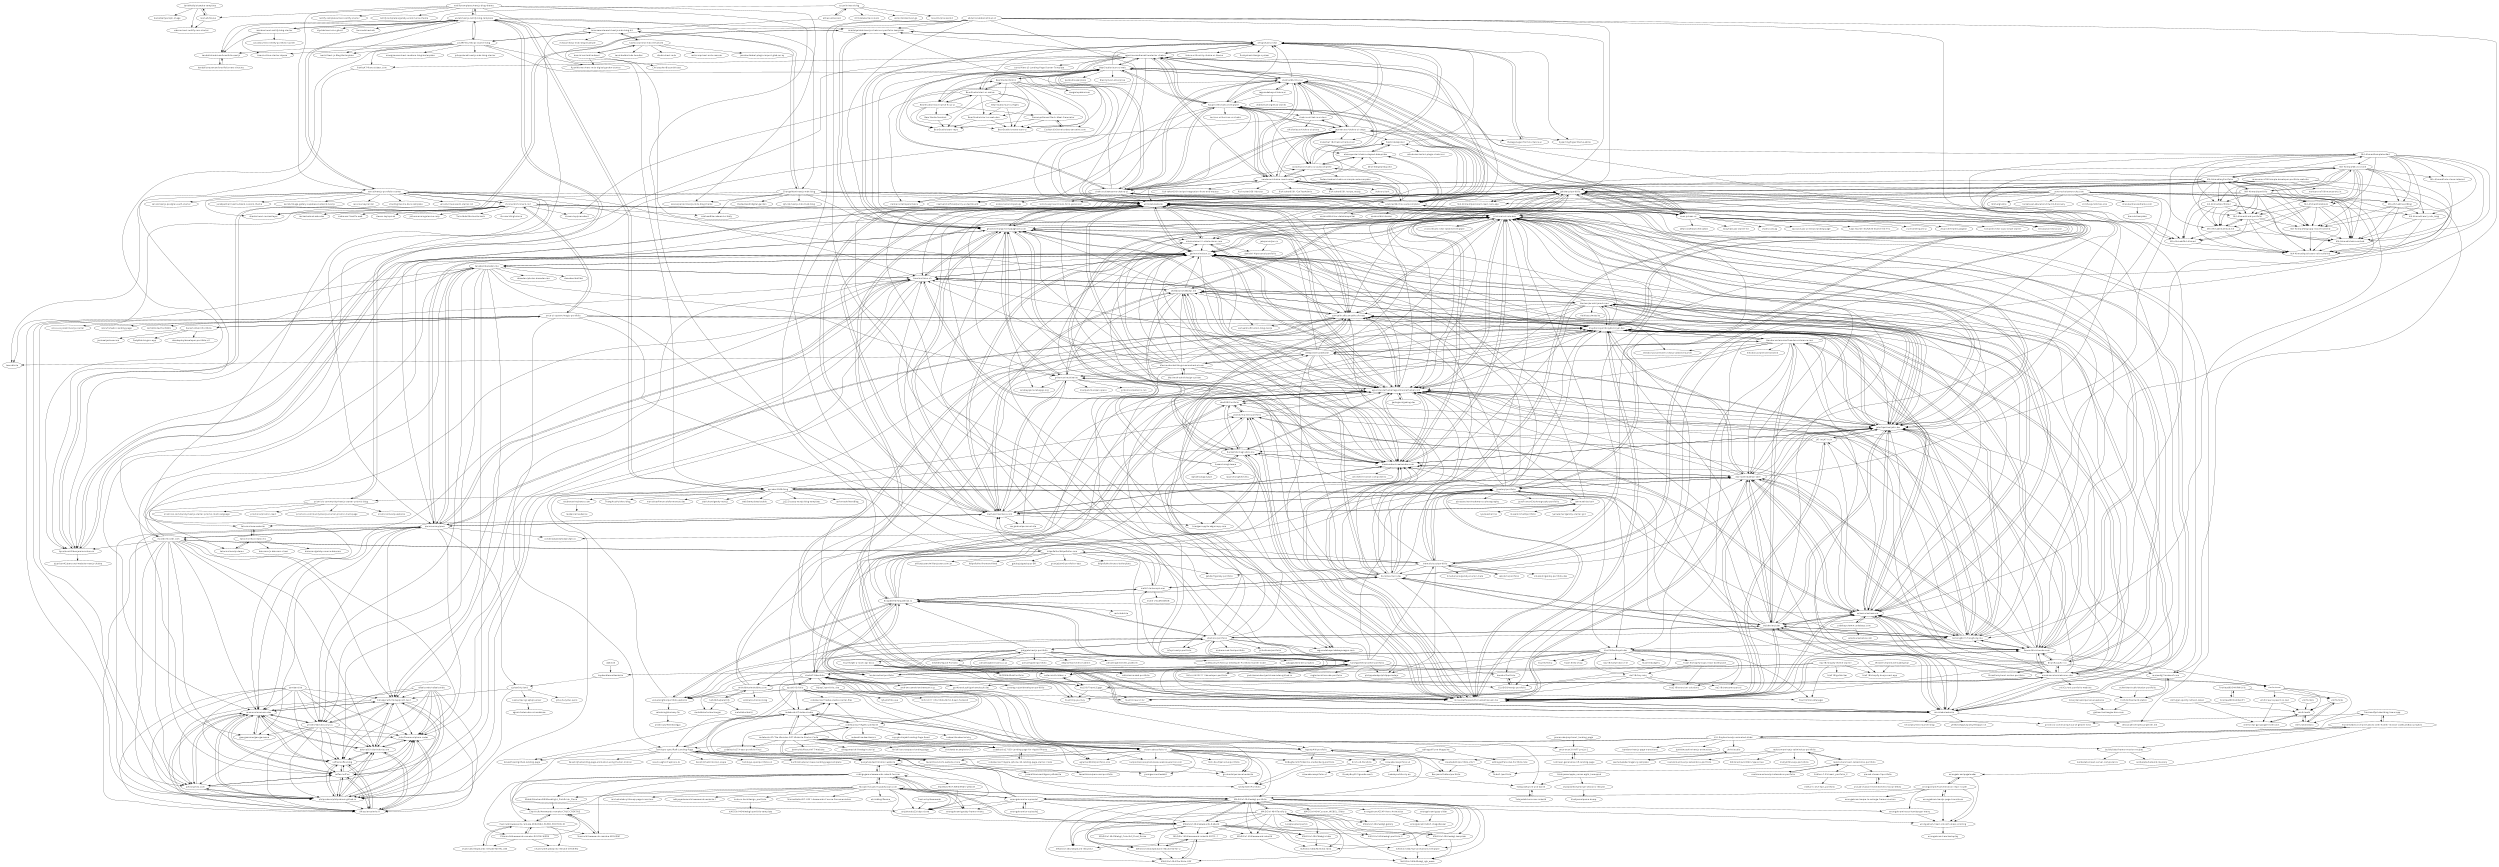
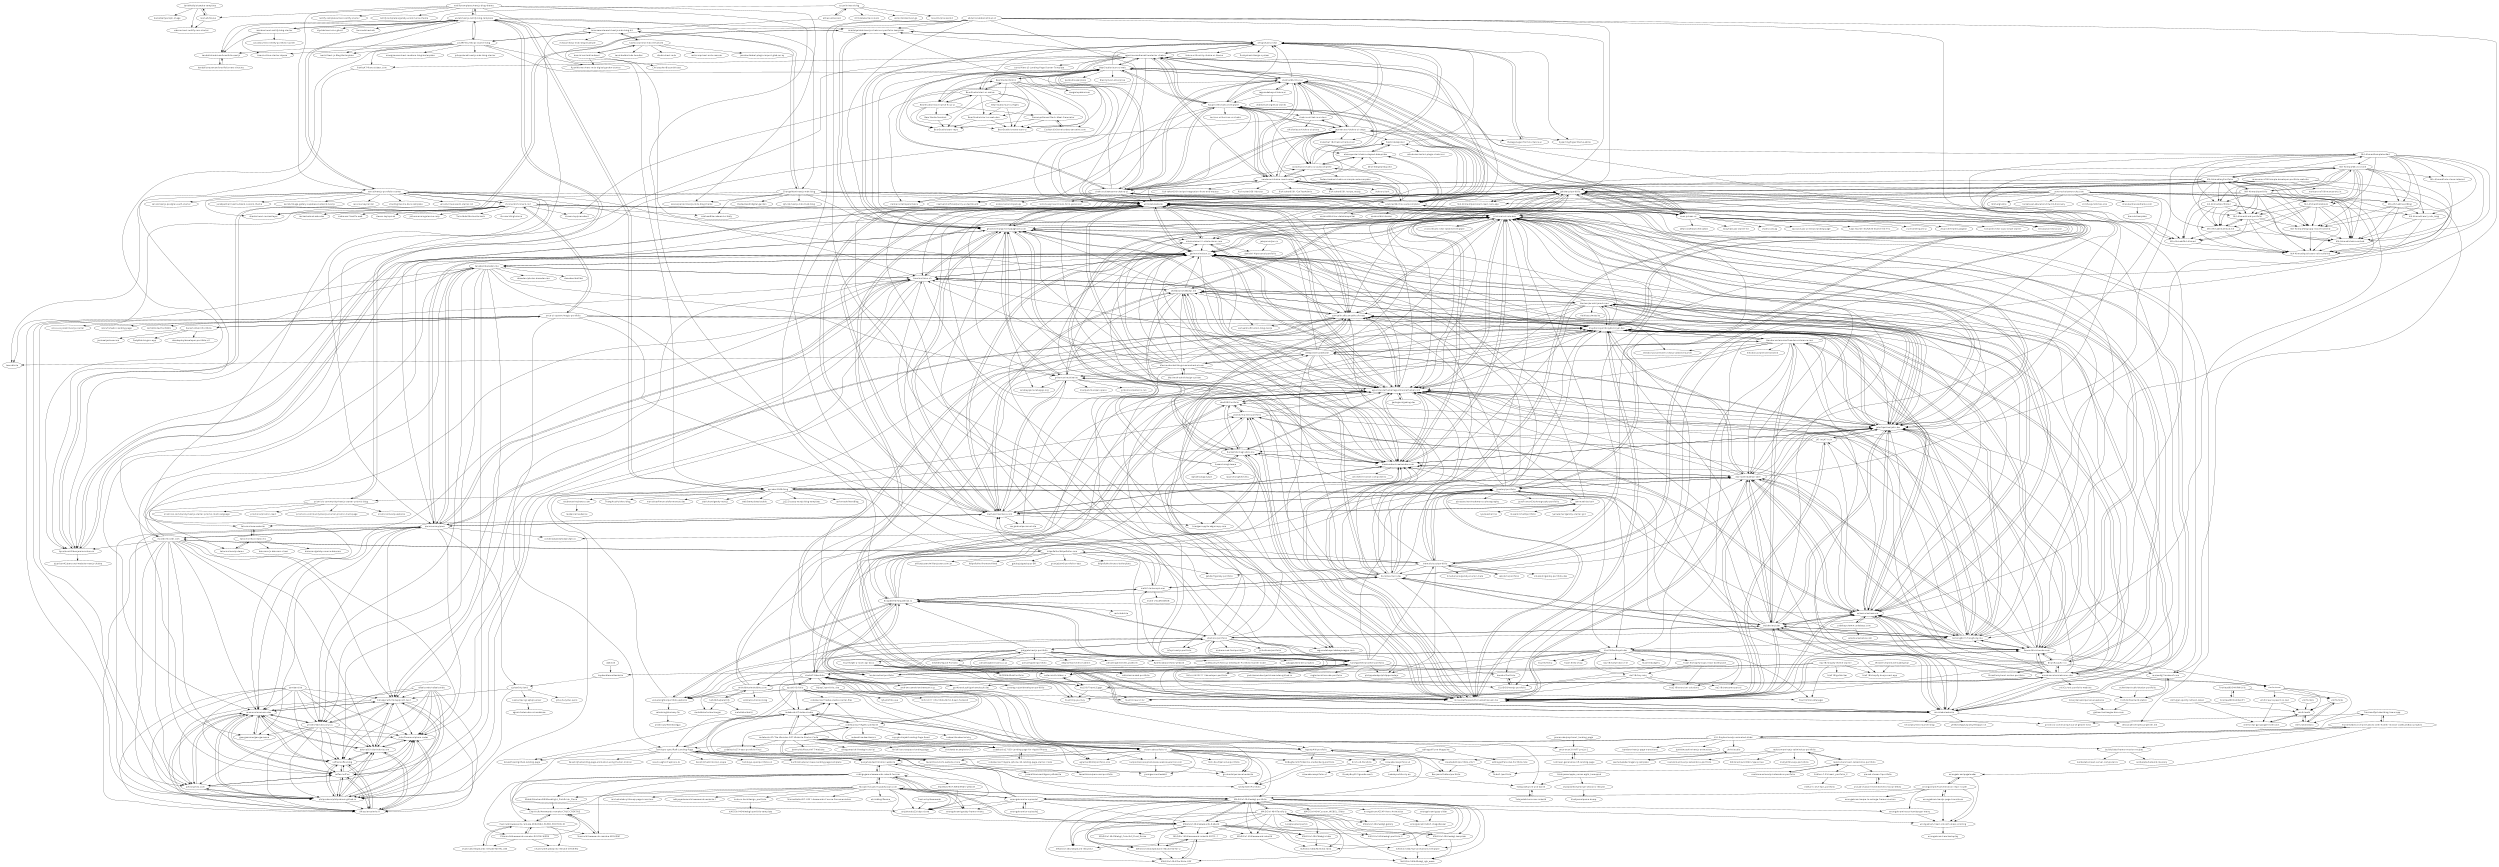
(1134, 398) -> none
none -> (1169, 663)
